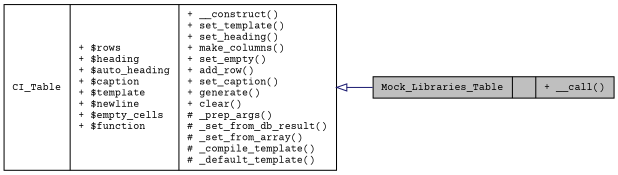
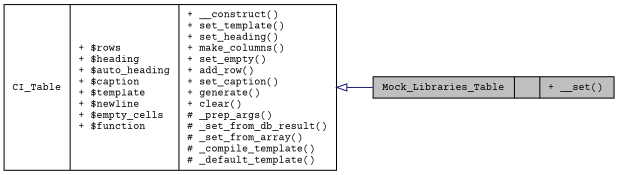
(575, 87) -> (576, 87)
